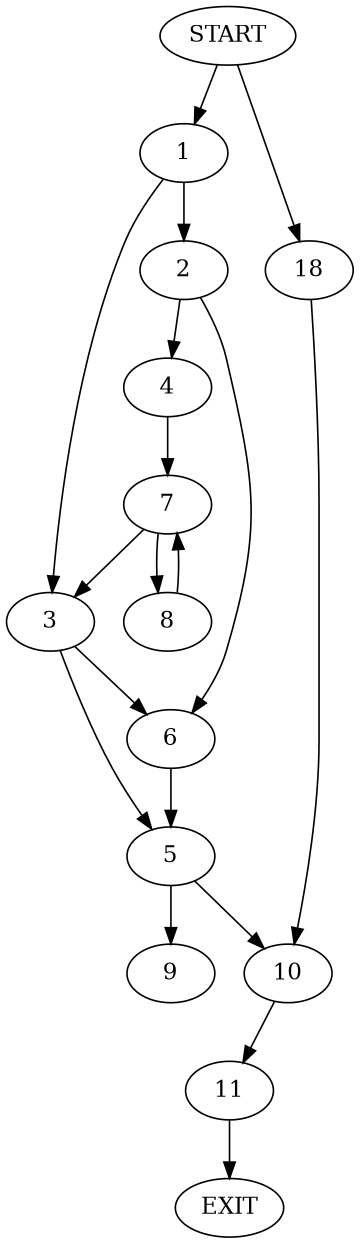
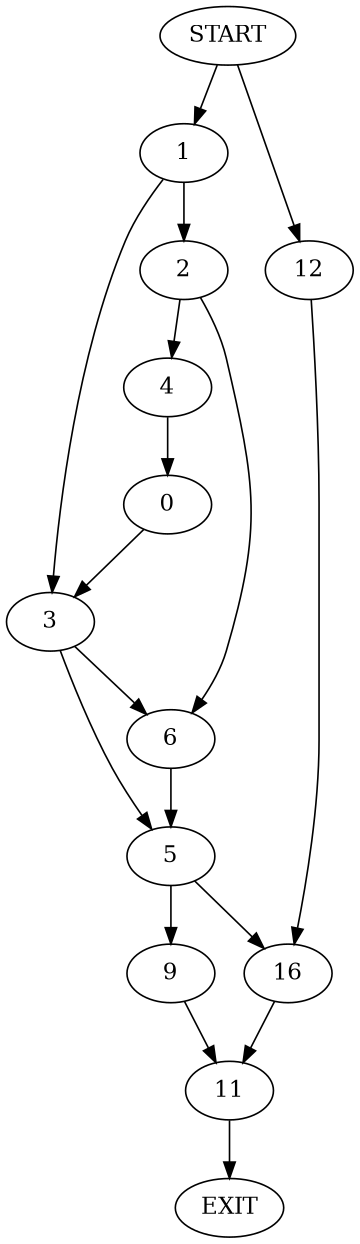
(309, 270) -> (309, 270)
(168, 505) -> (168, 505)
(168, 622) -> none
(288, 973) -> (288, 973)
none -> (196, 1025)
